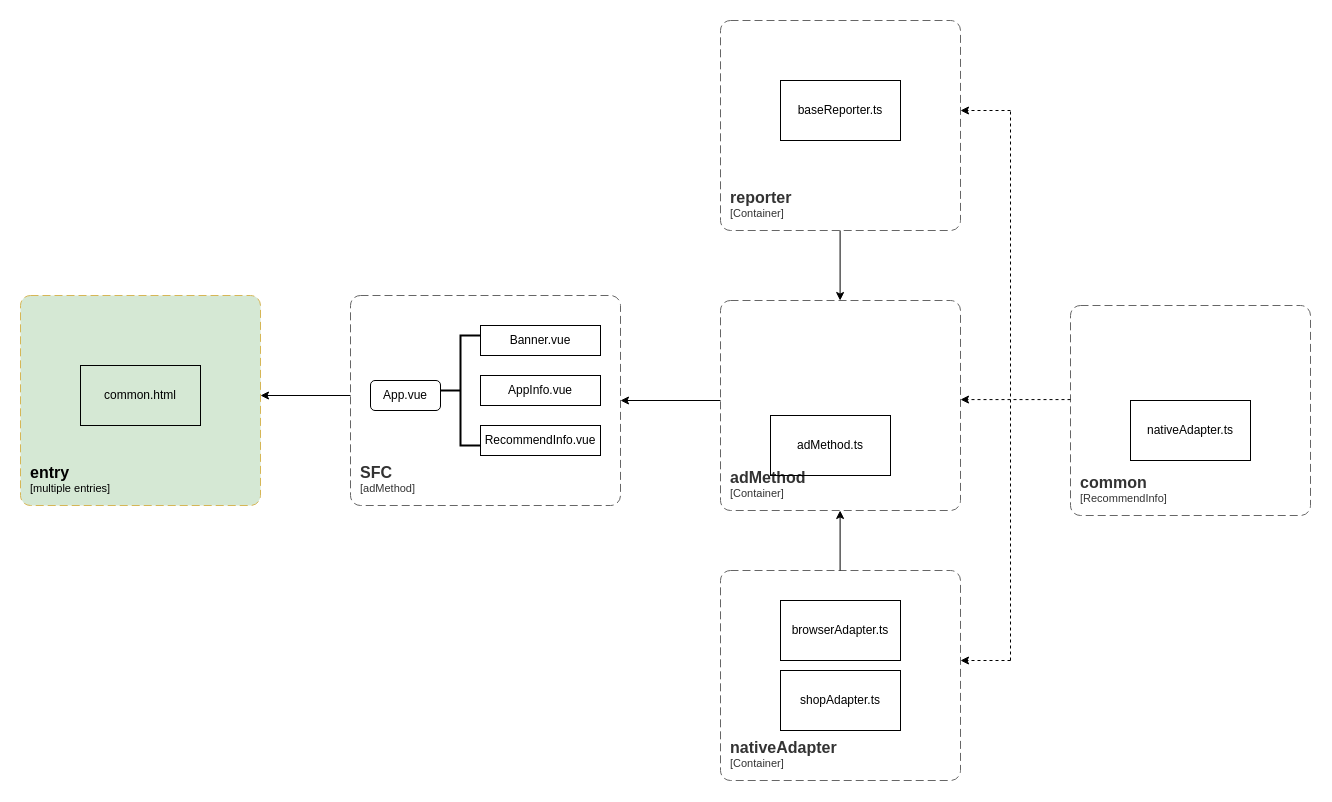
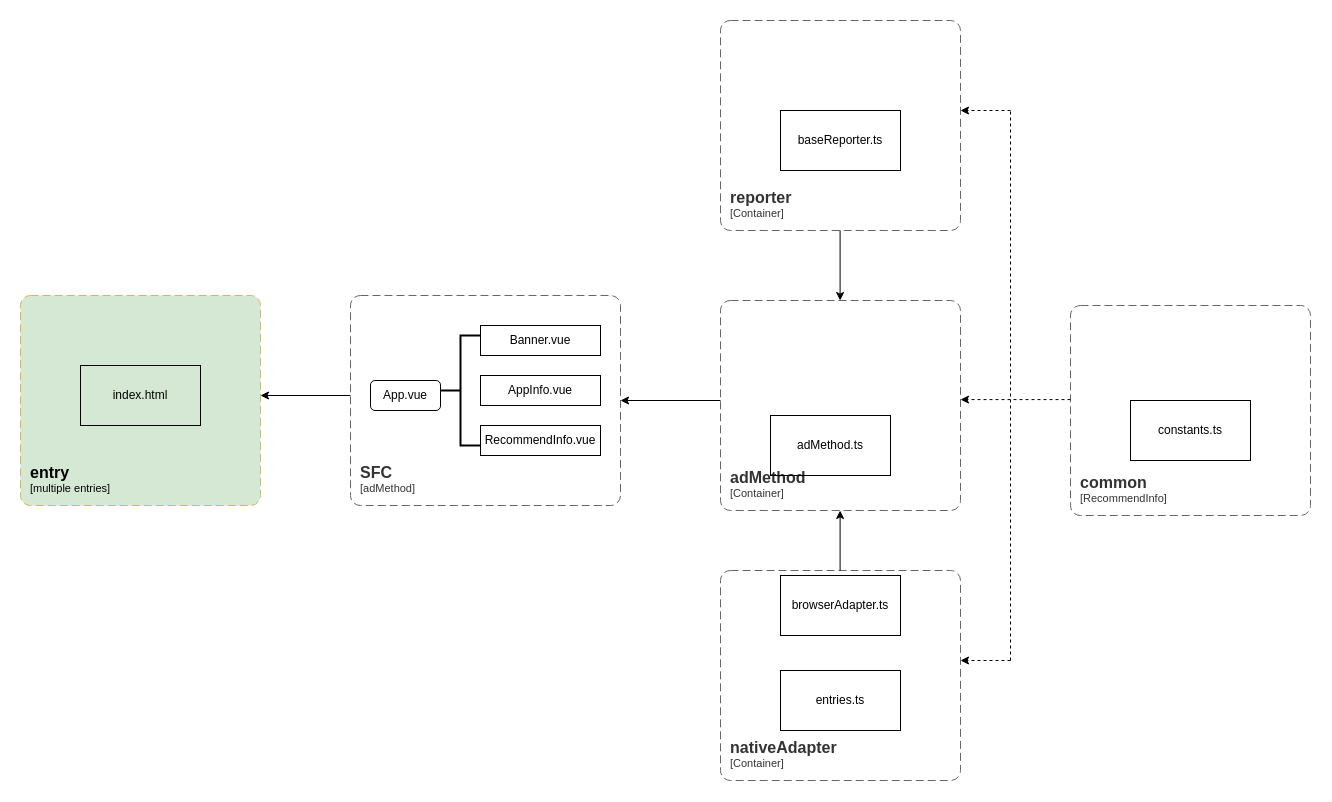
(841, 111) -> (841, 141)
(141, 396) -> (141, 396)
(1191, 431) -> (1191, 431)
(841, 631) -> (841, 606)
(841, 701) -> (841, 701)
